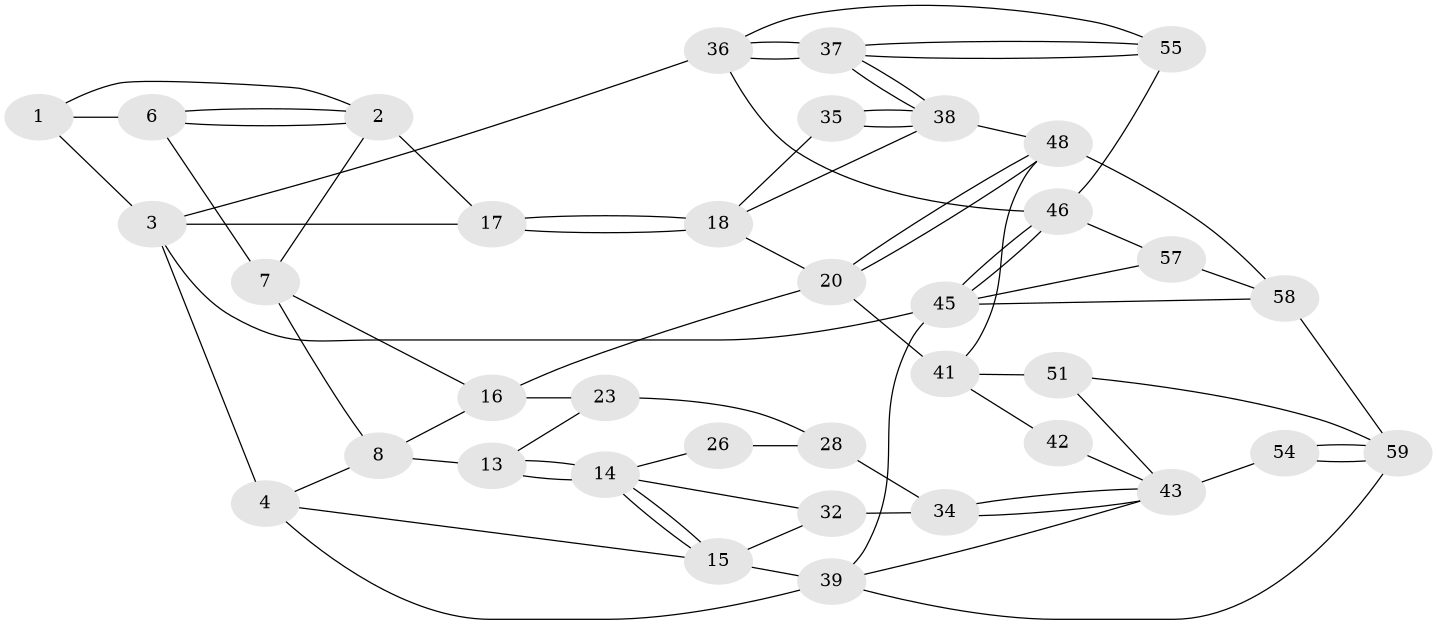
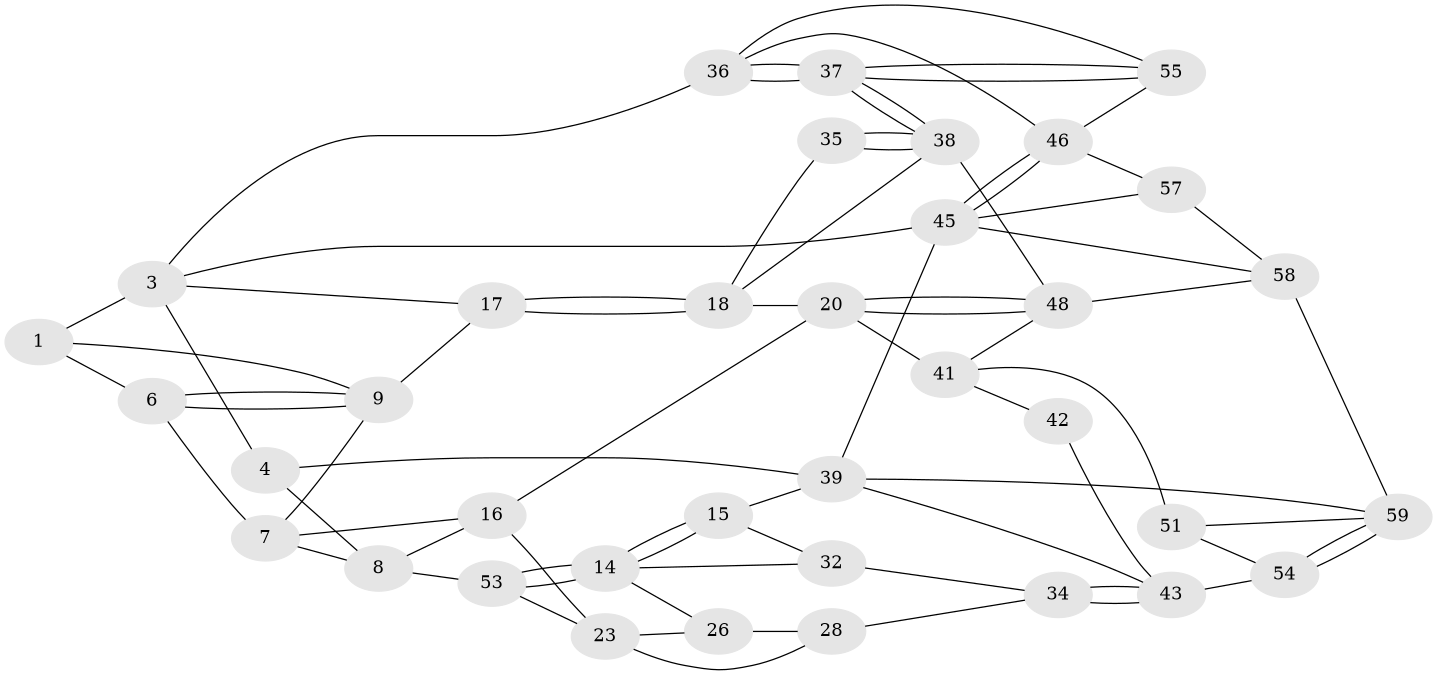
(379, 117) -> (379, 400)
(1115, 433) -> (1228, 551)
(492, 466) -> (492, 584)
(492, 532) -> none
none -> (662, 634)
